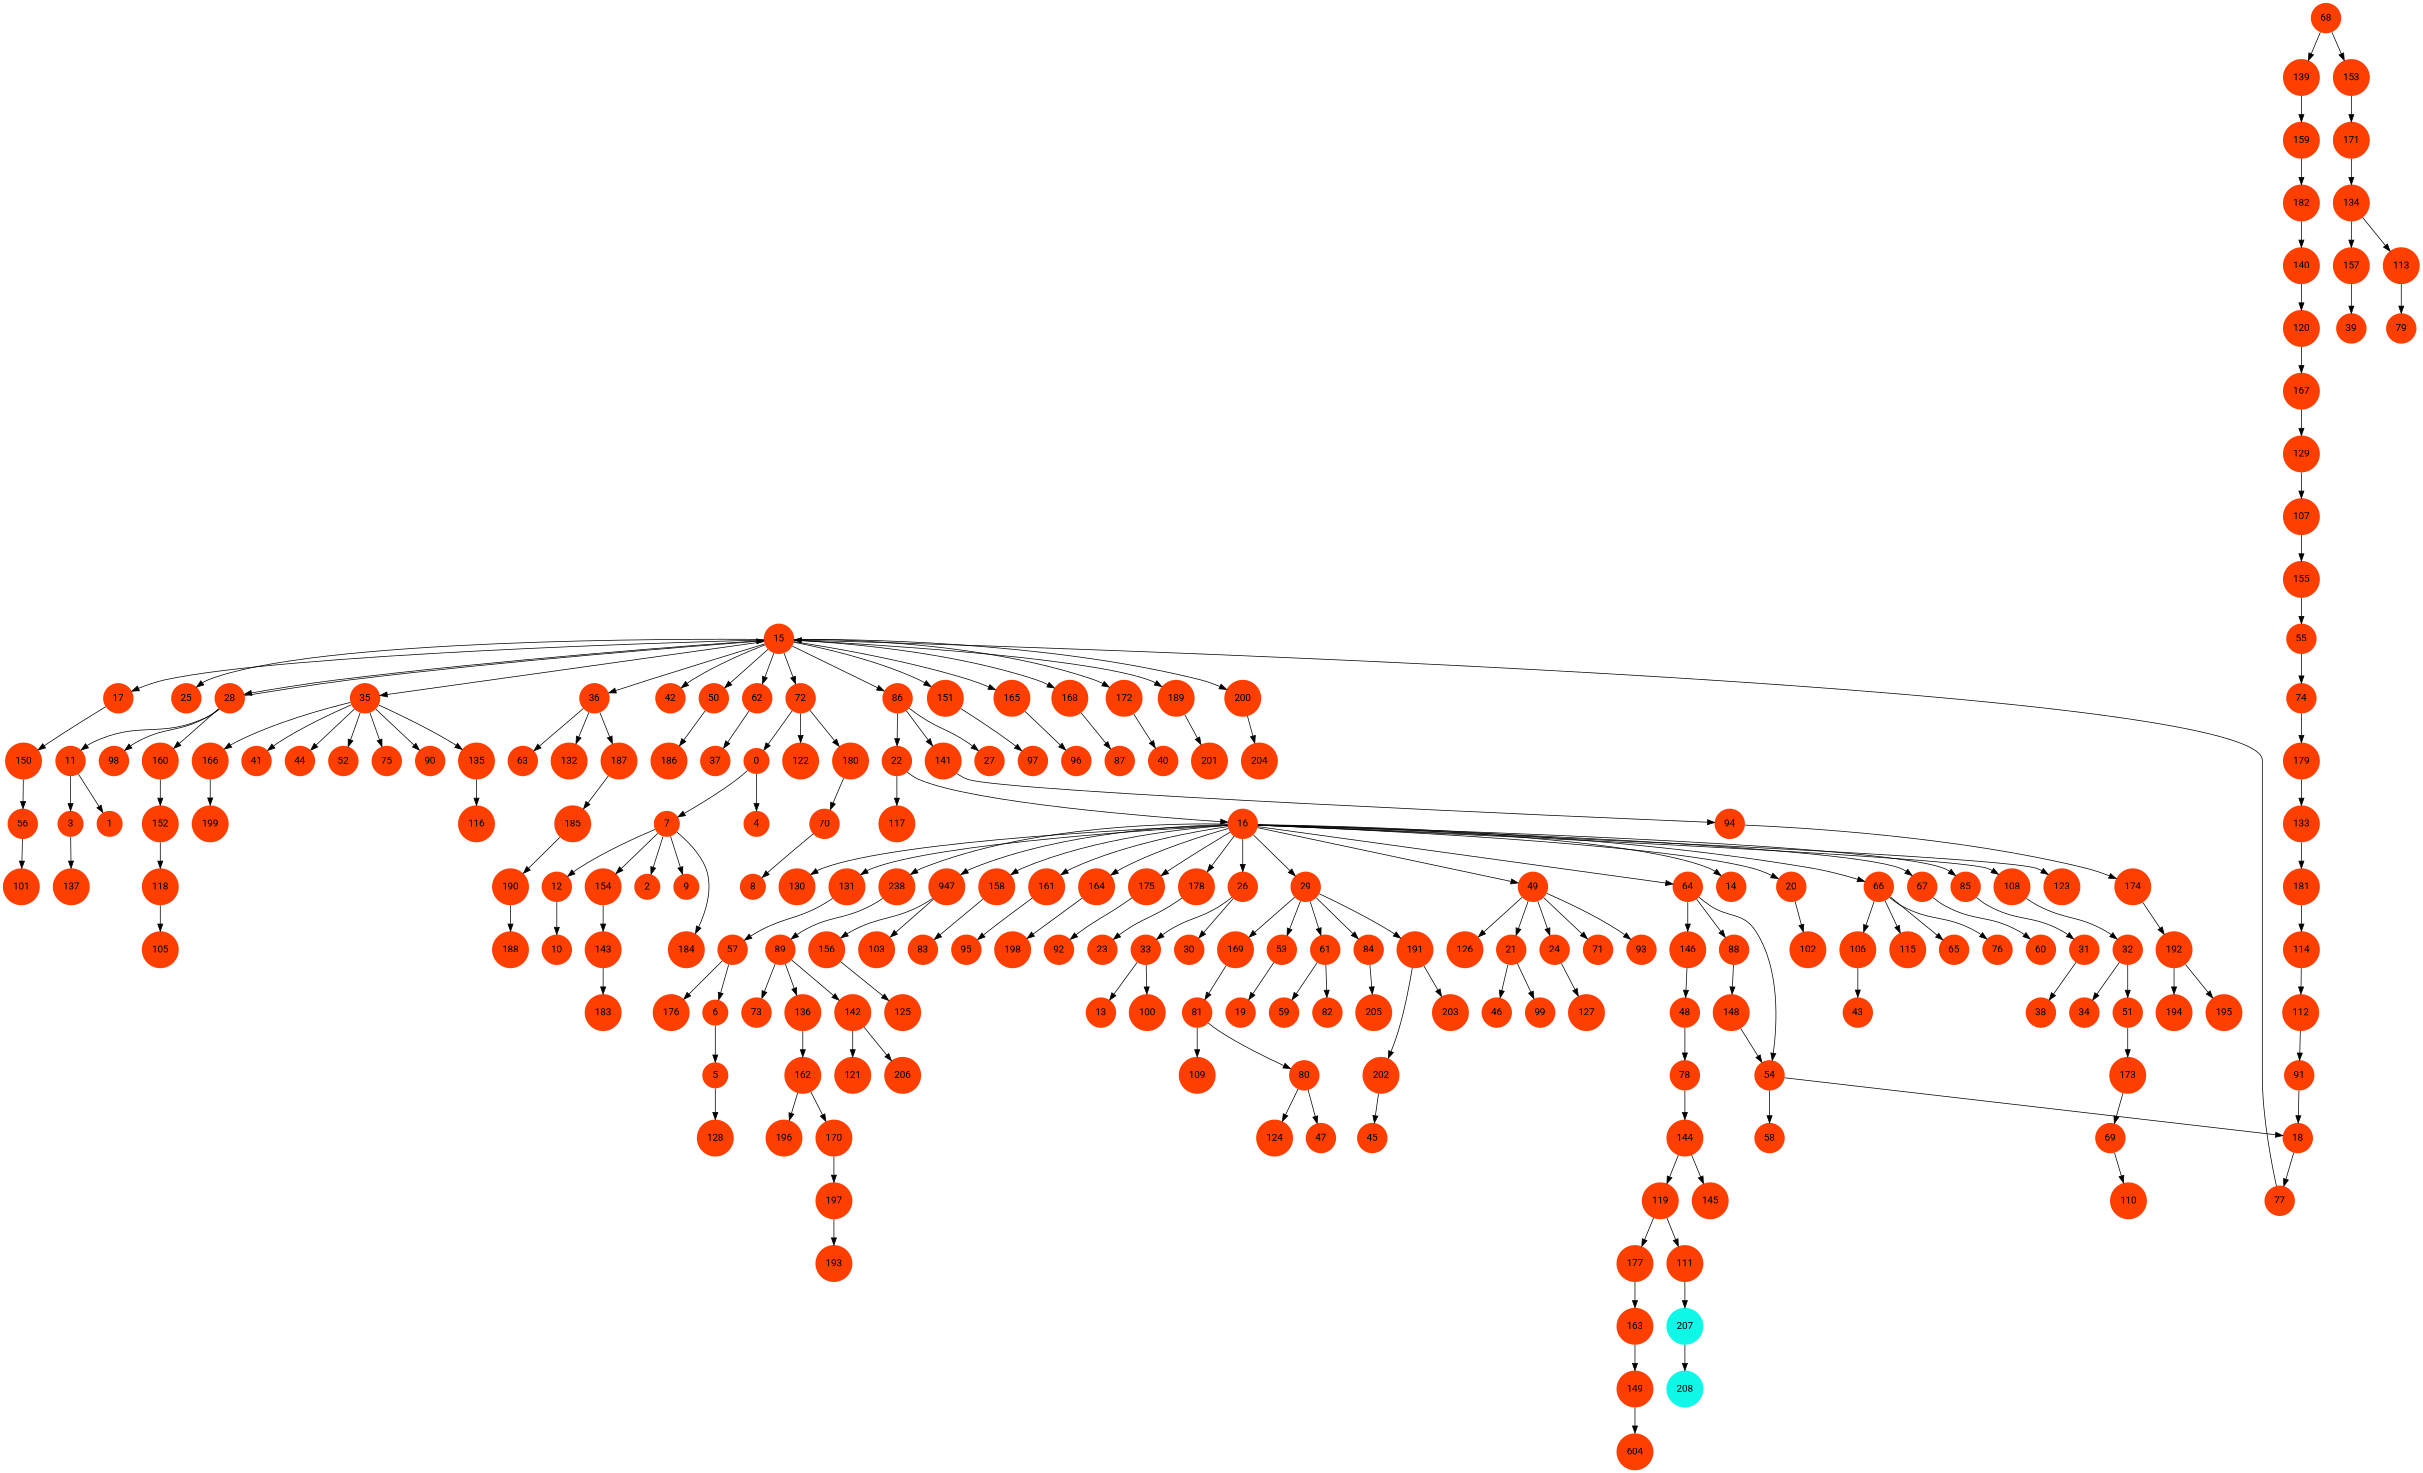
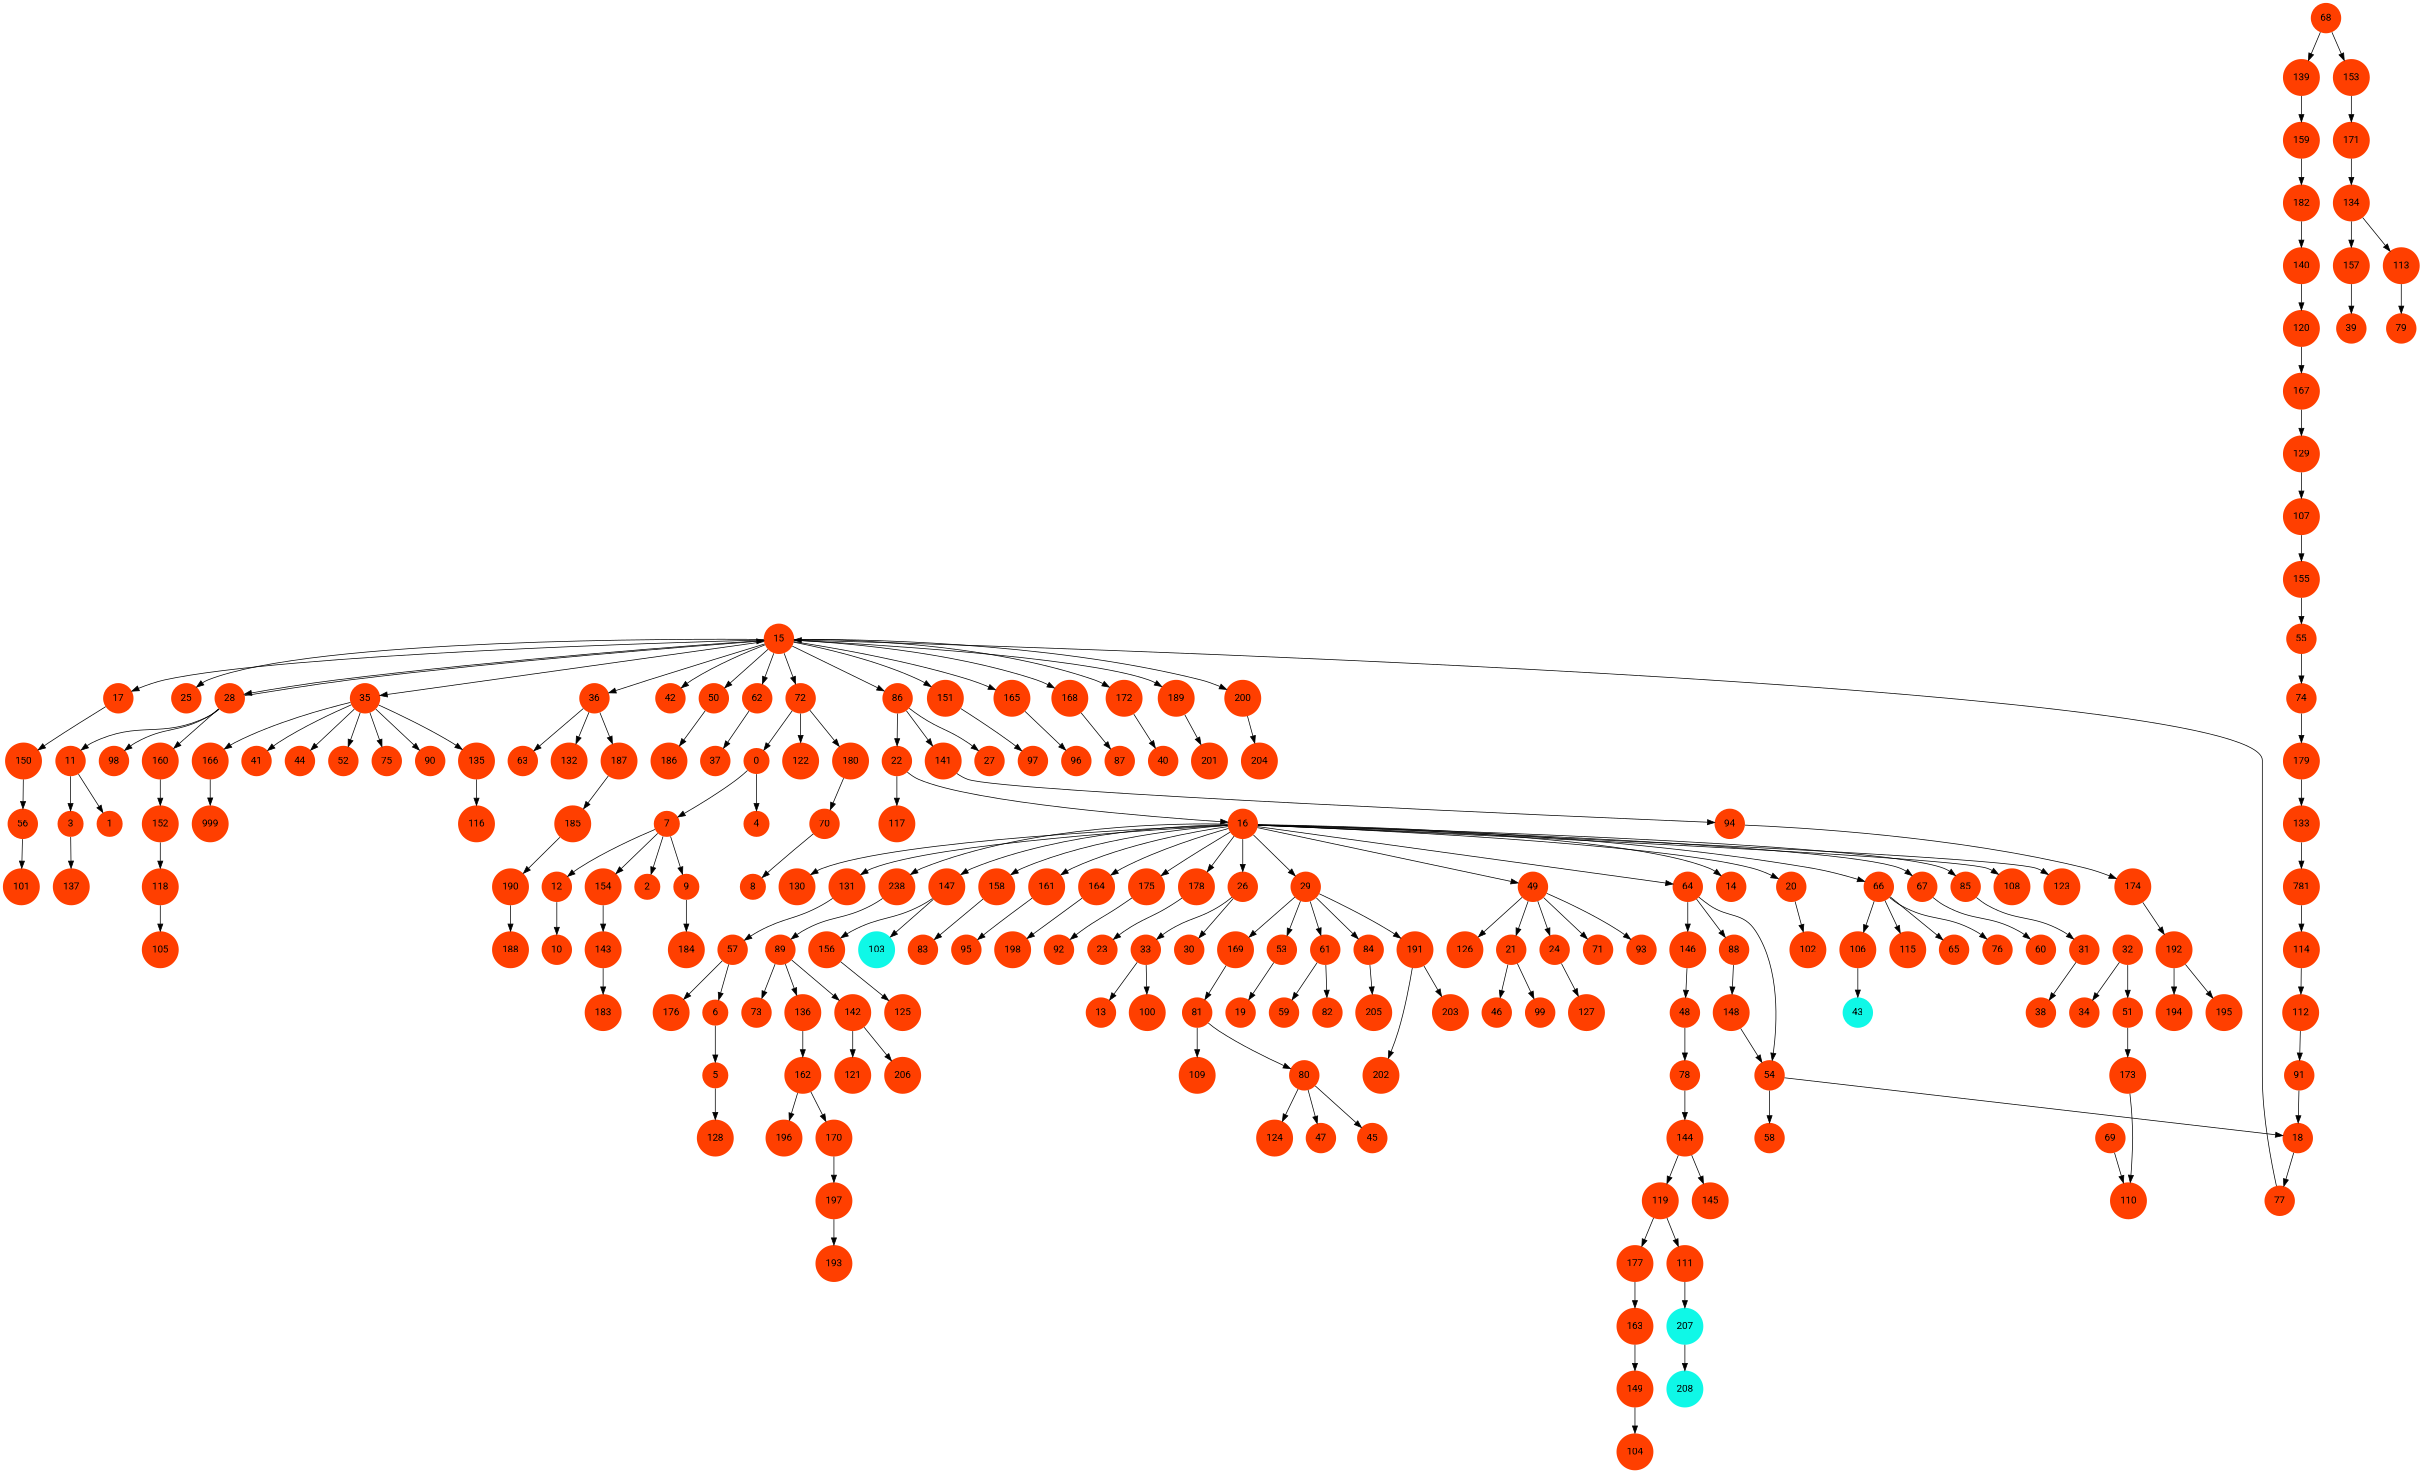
(210, 824) -> (210, 824)
(708, 875) -> (686, 912)
(947, 887) -> (947, 887)
(2301, 887) -> (2301, 887)
(2068, 917) -> none
(877, 950) -> (877, 950)
(1858, 1013) -> (1858, 1013)
(1377, 1105) -> (1336, 1104)
(2120, 1105) -> (2133, 1134)
(1635, 1452) -> (1635, 1452)
